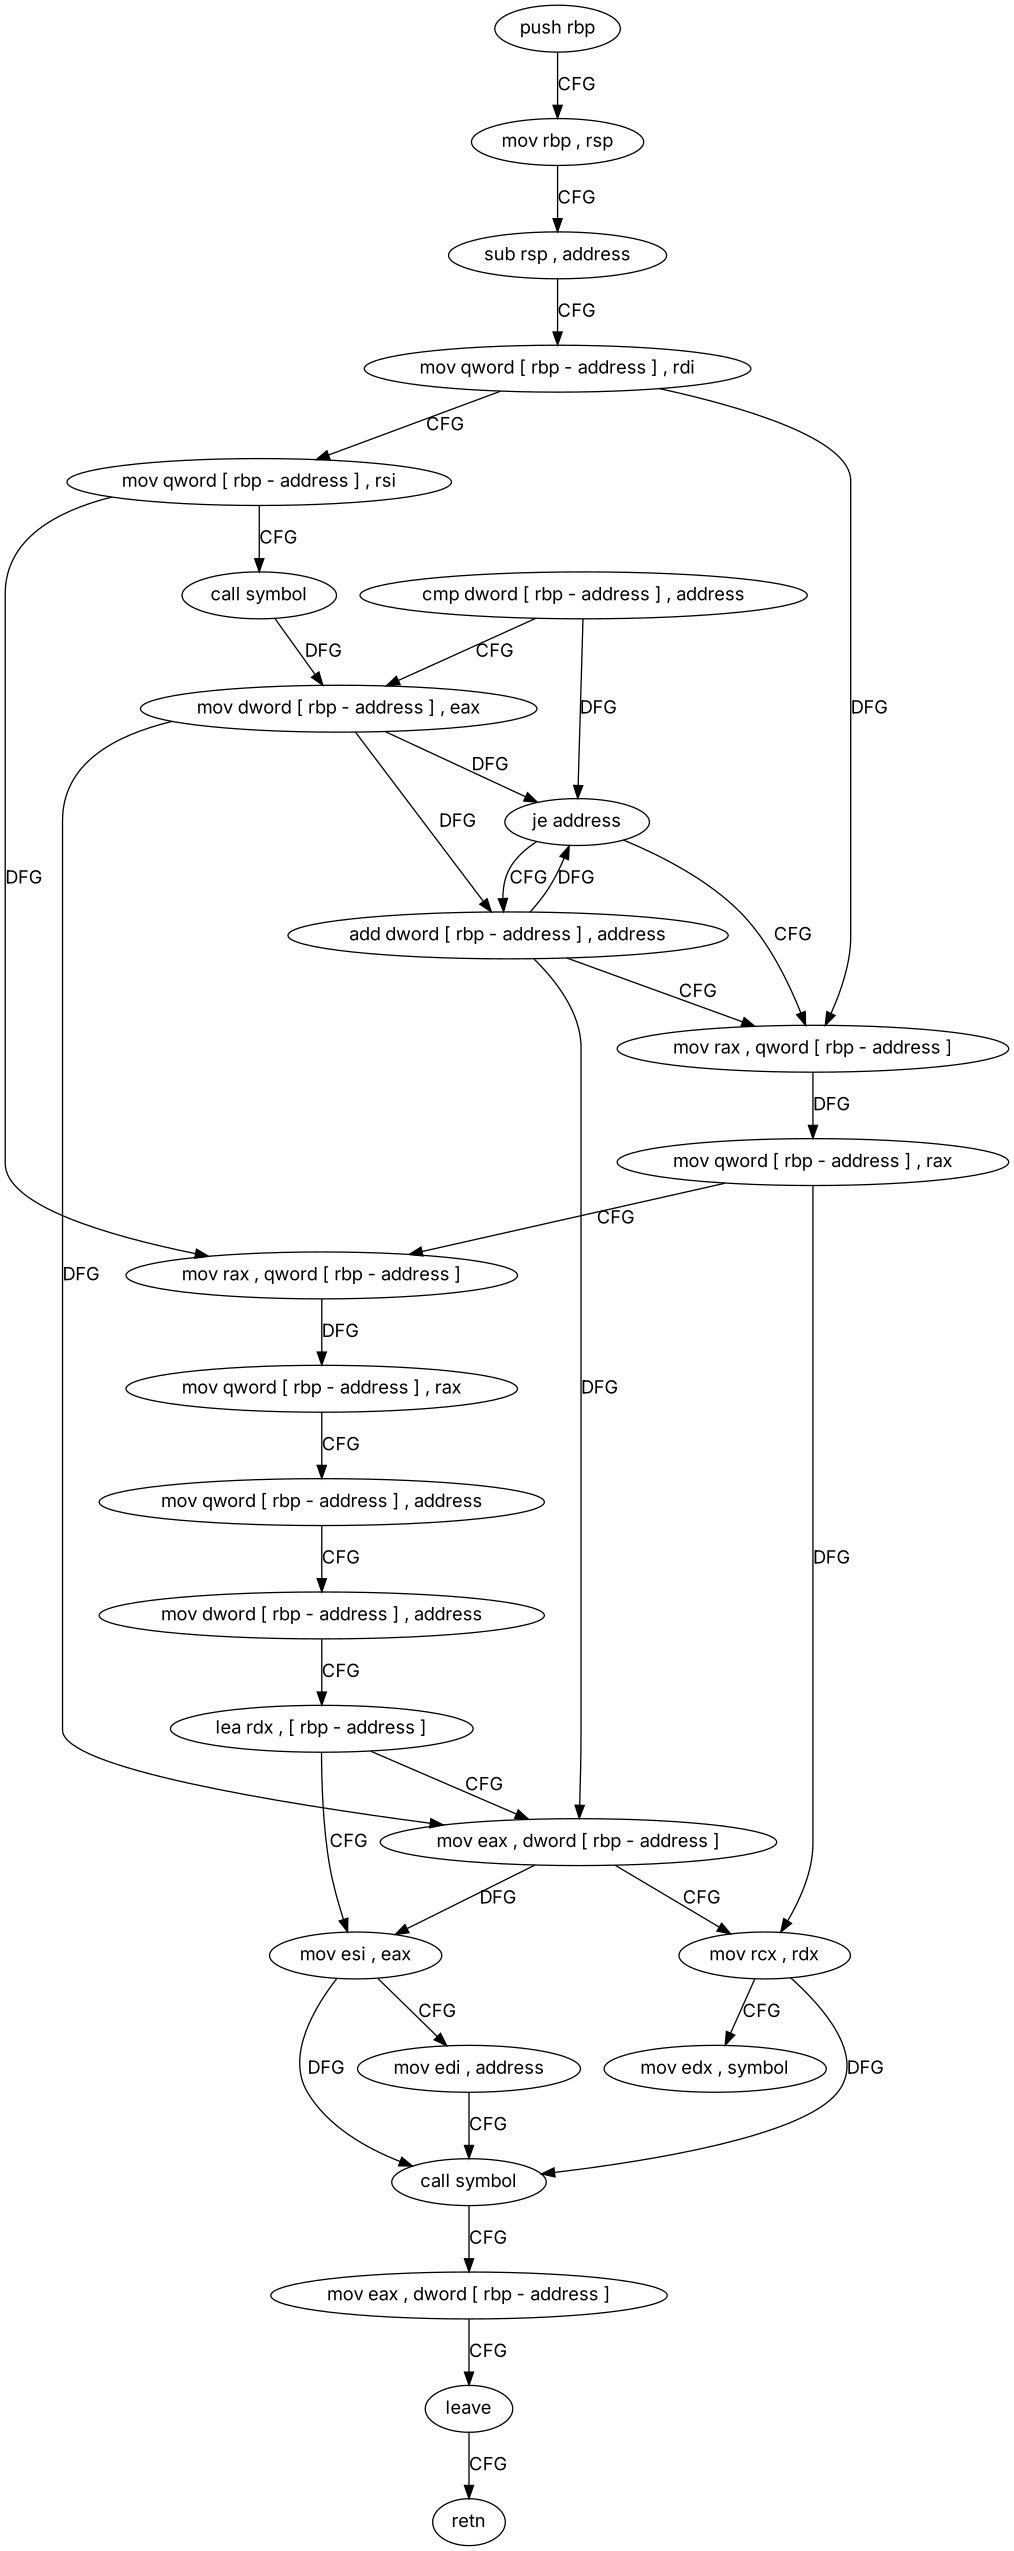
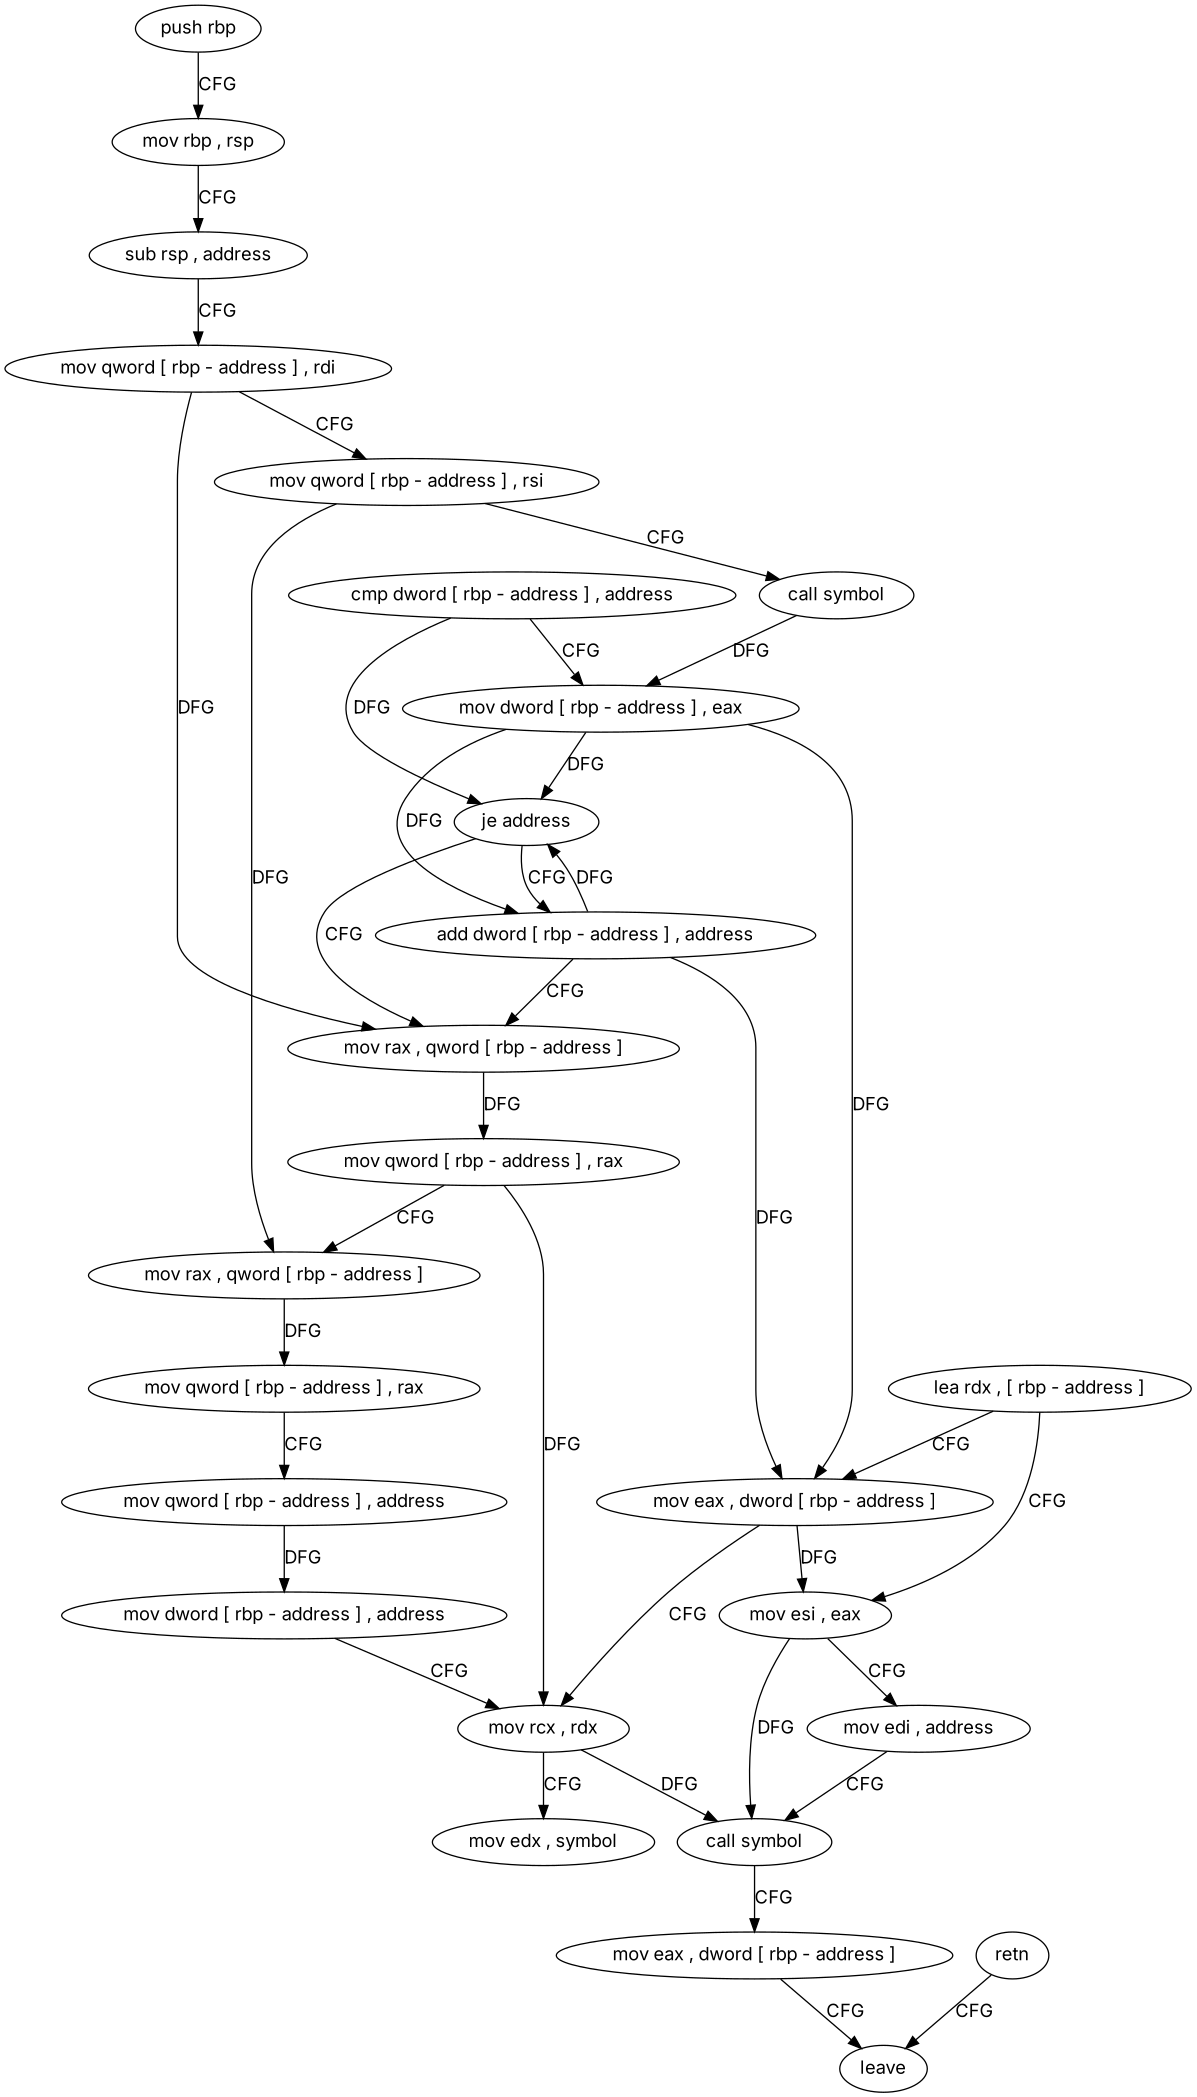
(341, 1559) -> (303, 1559)
(322, 1666) -> (411, 1671)
(469, 2459) -> (954, 2007)
